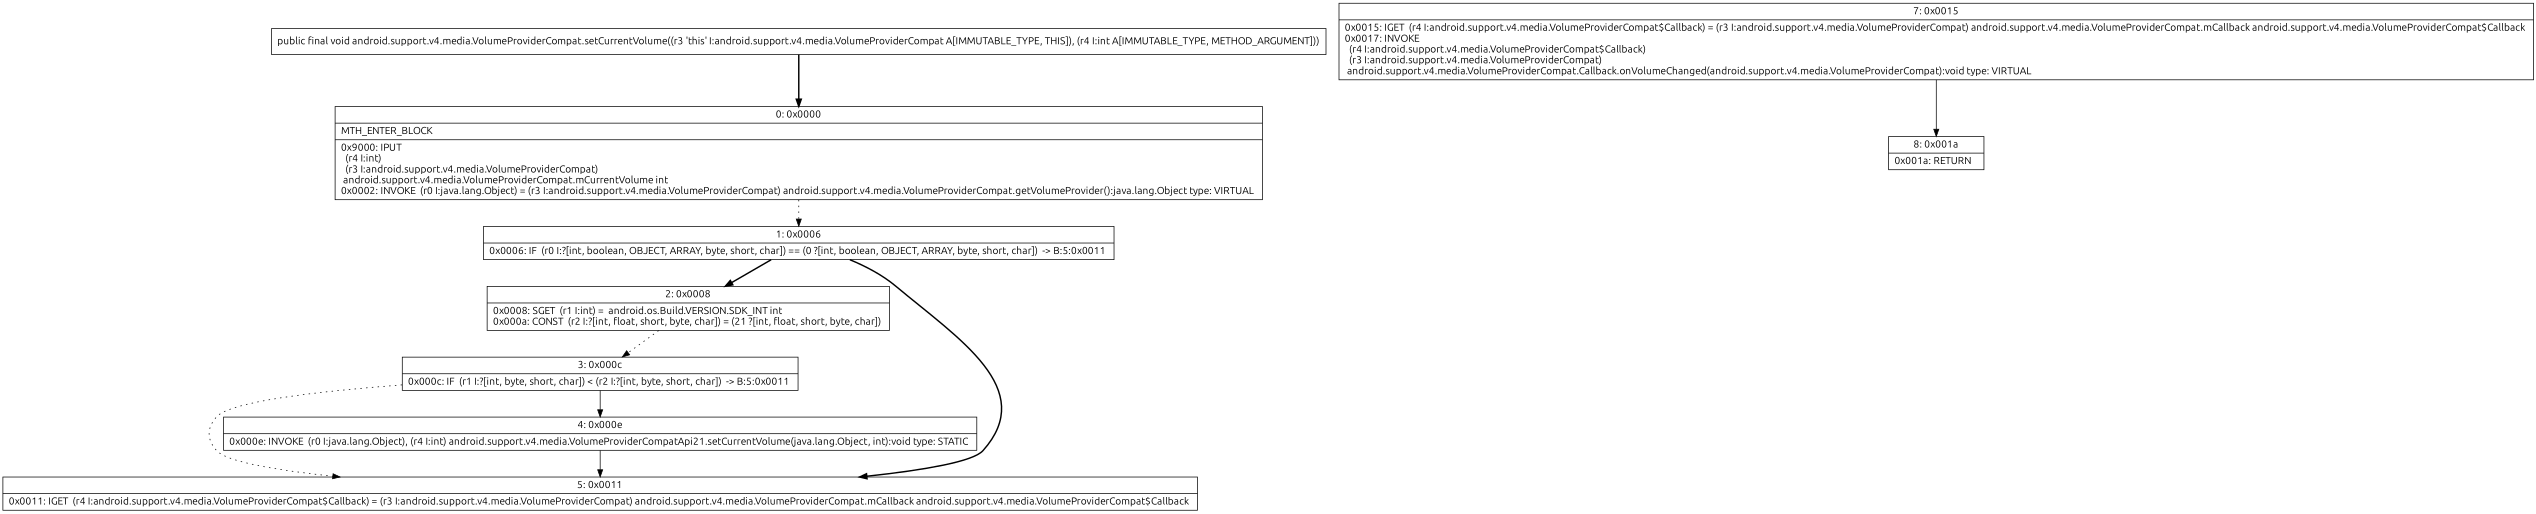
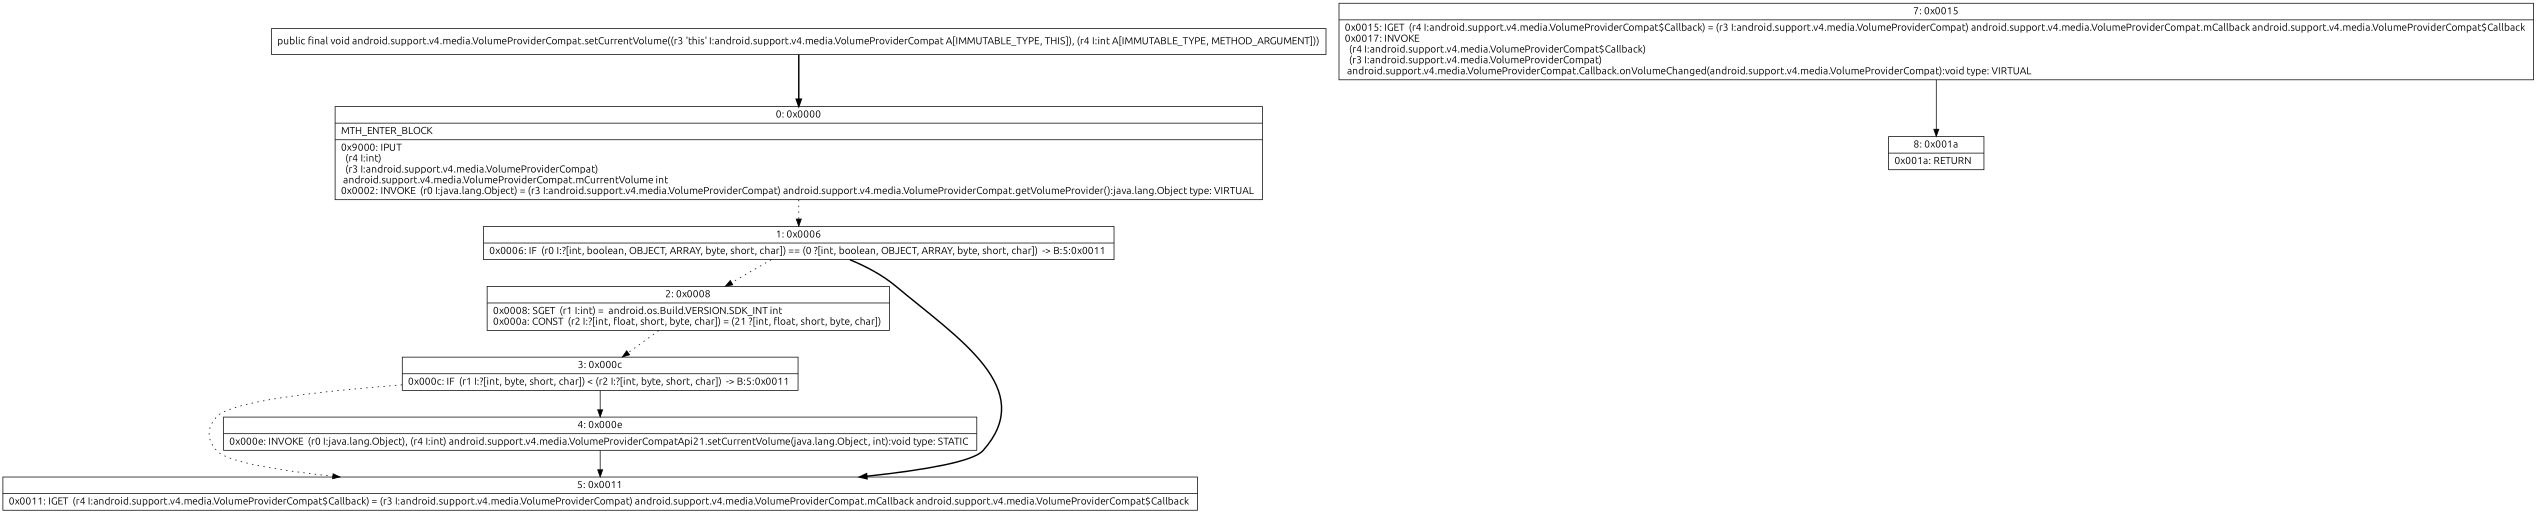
(751, 271) -> (751, 271)
